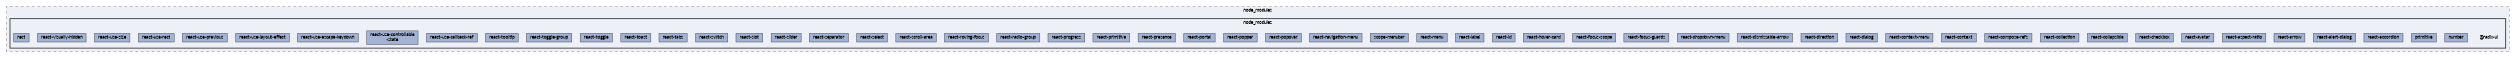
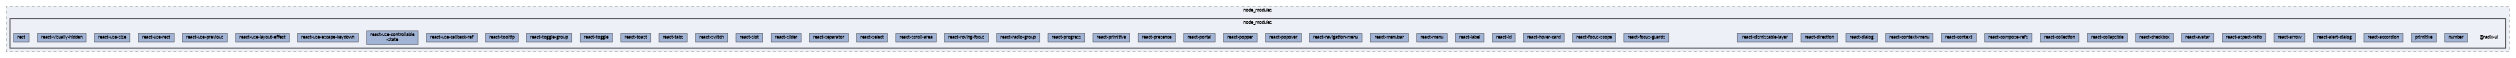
(1389, 38) -> (1389, 38)
(1703, 38) -> none
(1765, 38) -> (1765, 38)
